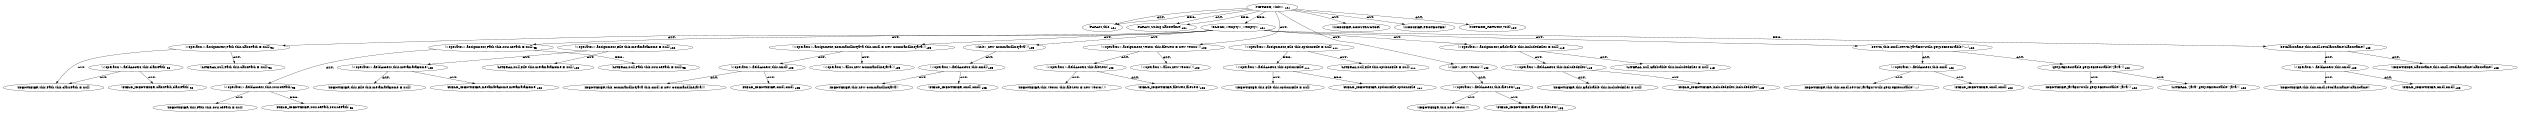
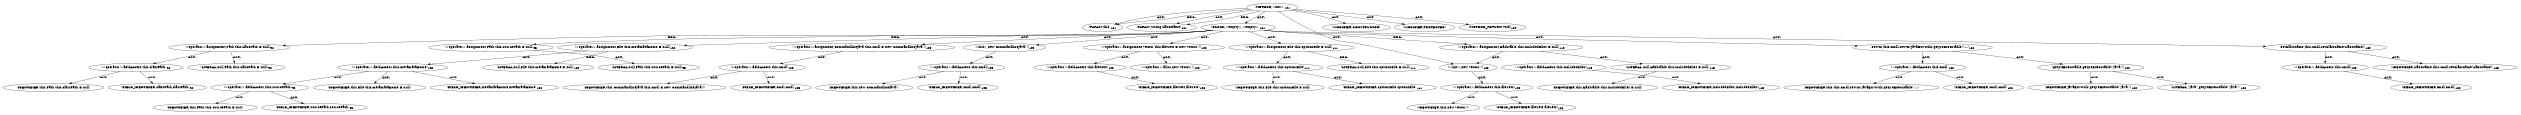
(1262, 17) -> (1262, 17)
(673, 37) -> (673, 37)
(896, 37) -> (896, 37)
none -> (1264, 37)
(1398, 37) -> (1398, 37)
(1778, 37) -> (1778, 37)
none -> (950, 38)
(1251, 39) -> (1198, 37)
(113, 55) -> (183, 57)
(1531, 57) -> (1491, 57)
(591, 58) -> (591, 58)
(620, 58) -> (620, 58)
(1288, 58) -> (1288, 58)
(1344, 58) -> (1344, 58)
(352, 59) -> (327, 77)
(862, 68) -> none
(1575, 77) -> (1635, 77)
(1339, 78) -> (1339, 78)
(1062, 88) -> none
(2325, 88) -> none
(295, 98) -> (295, 98)
